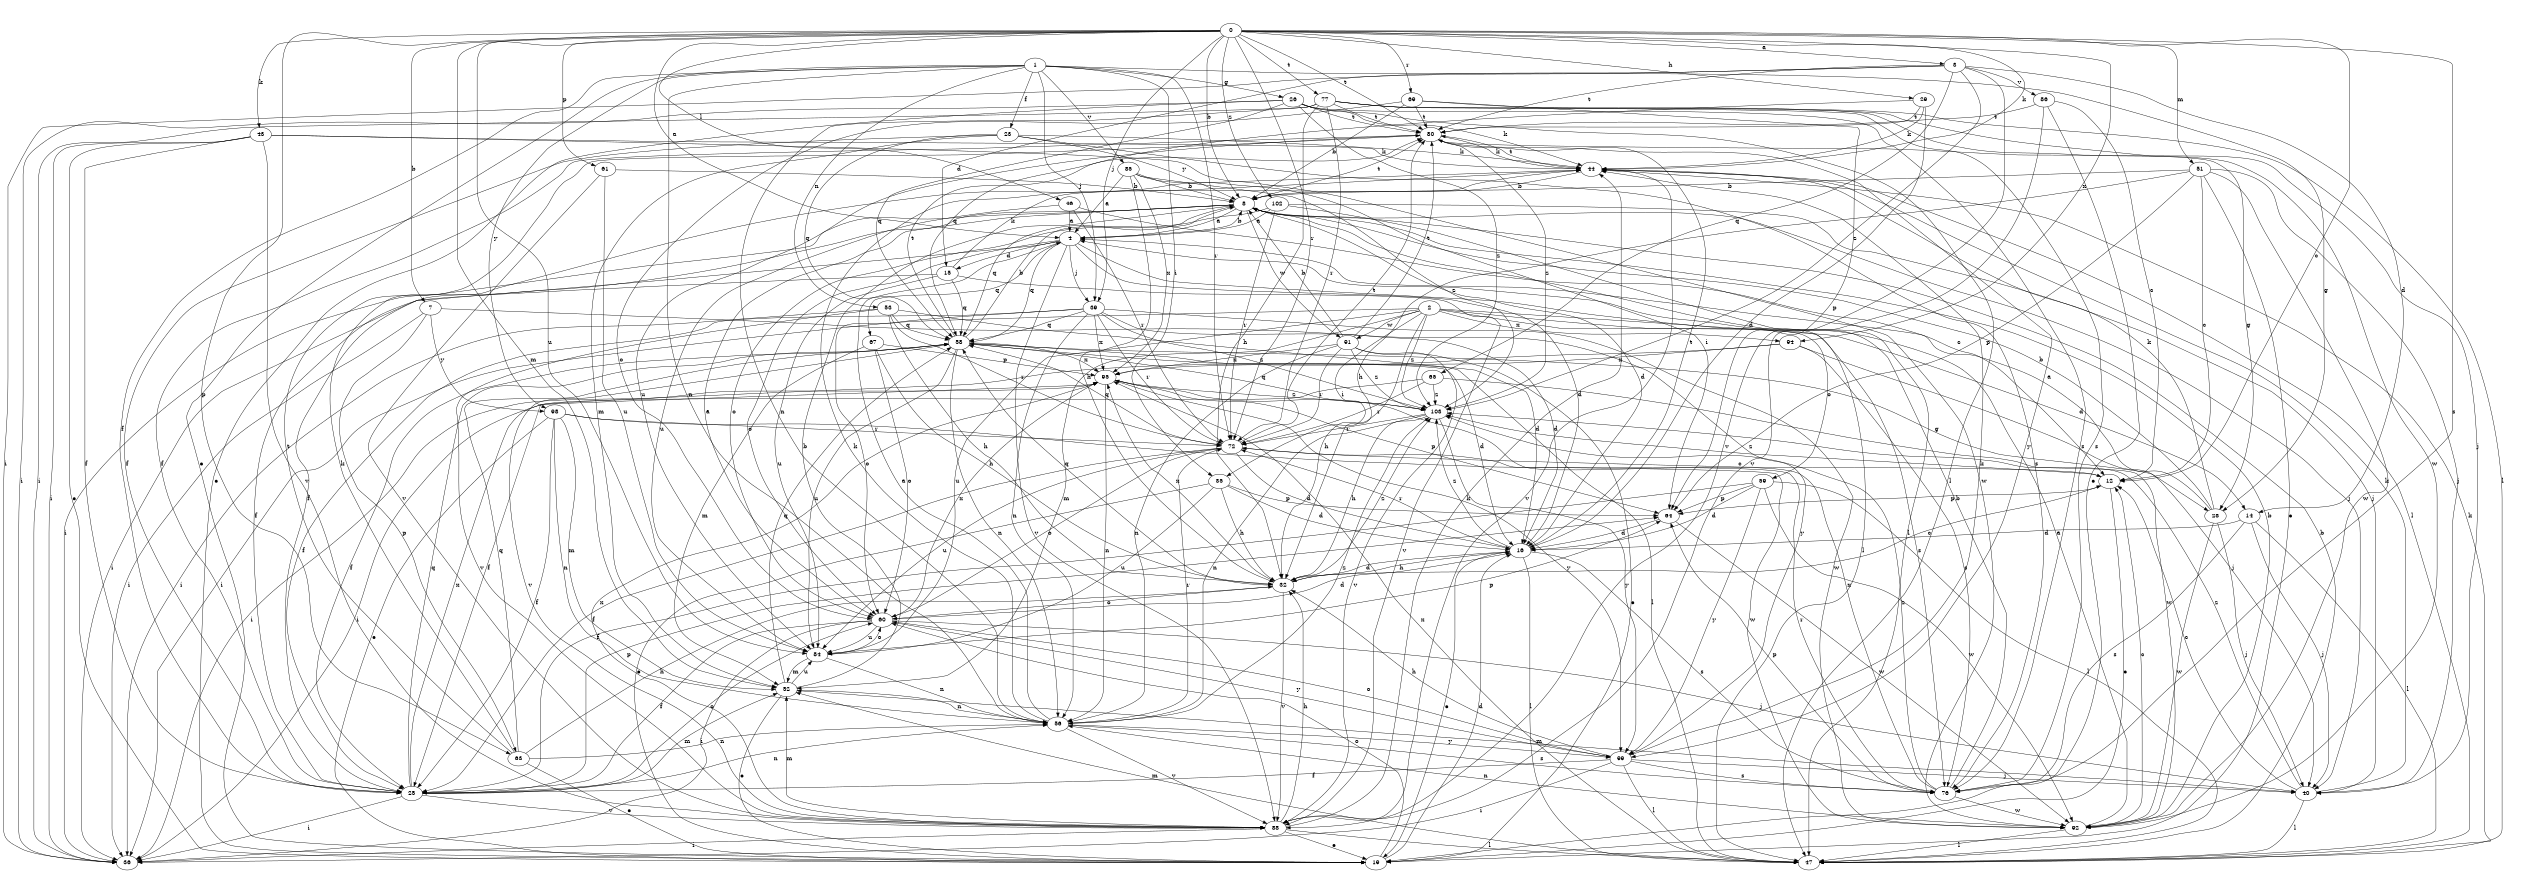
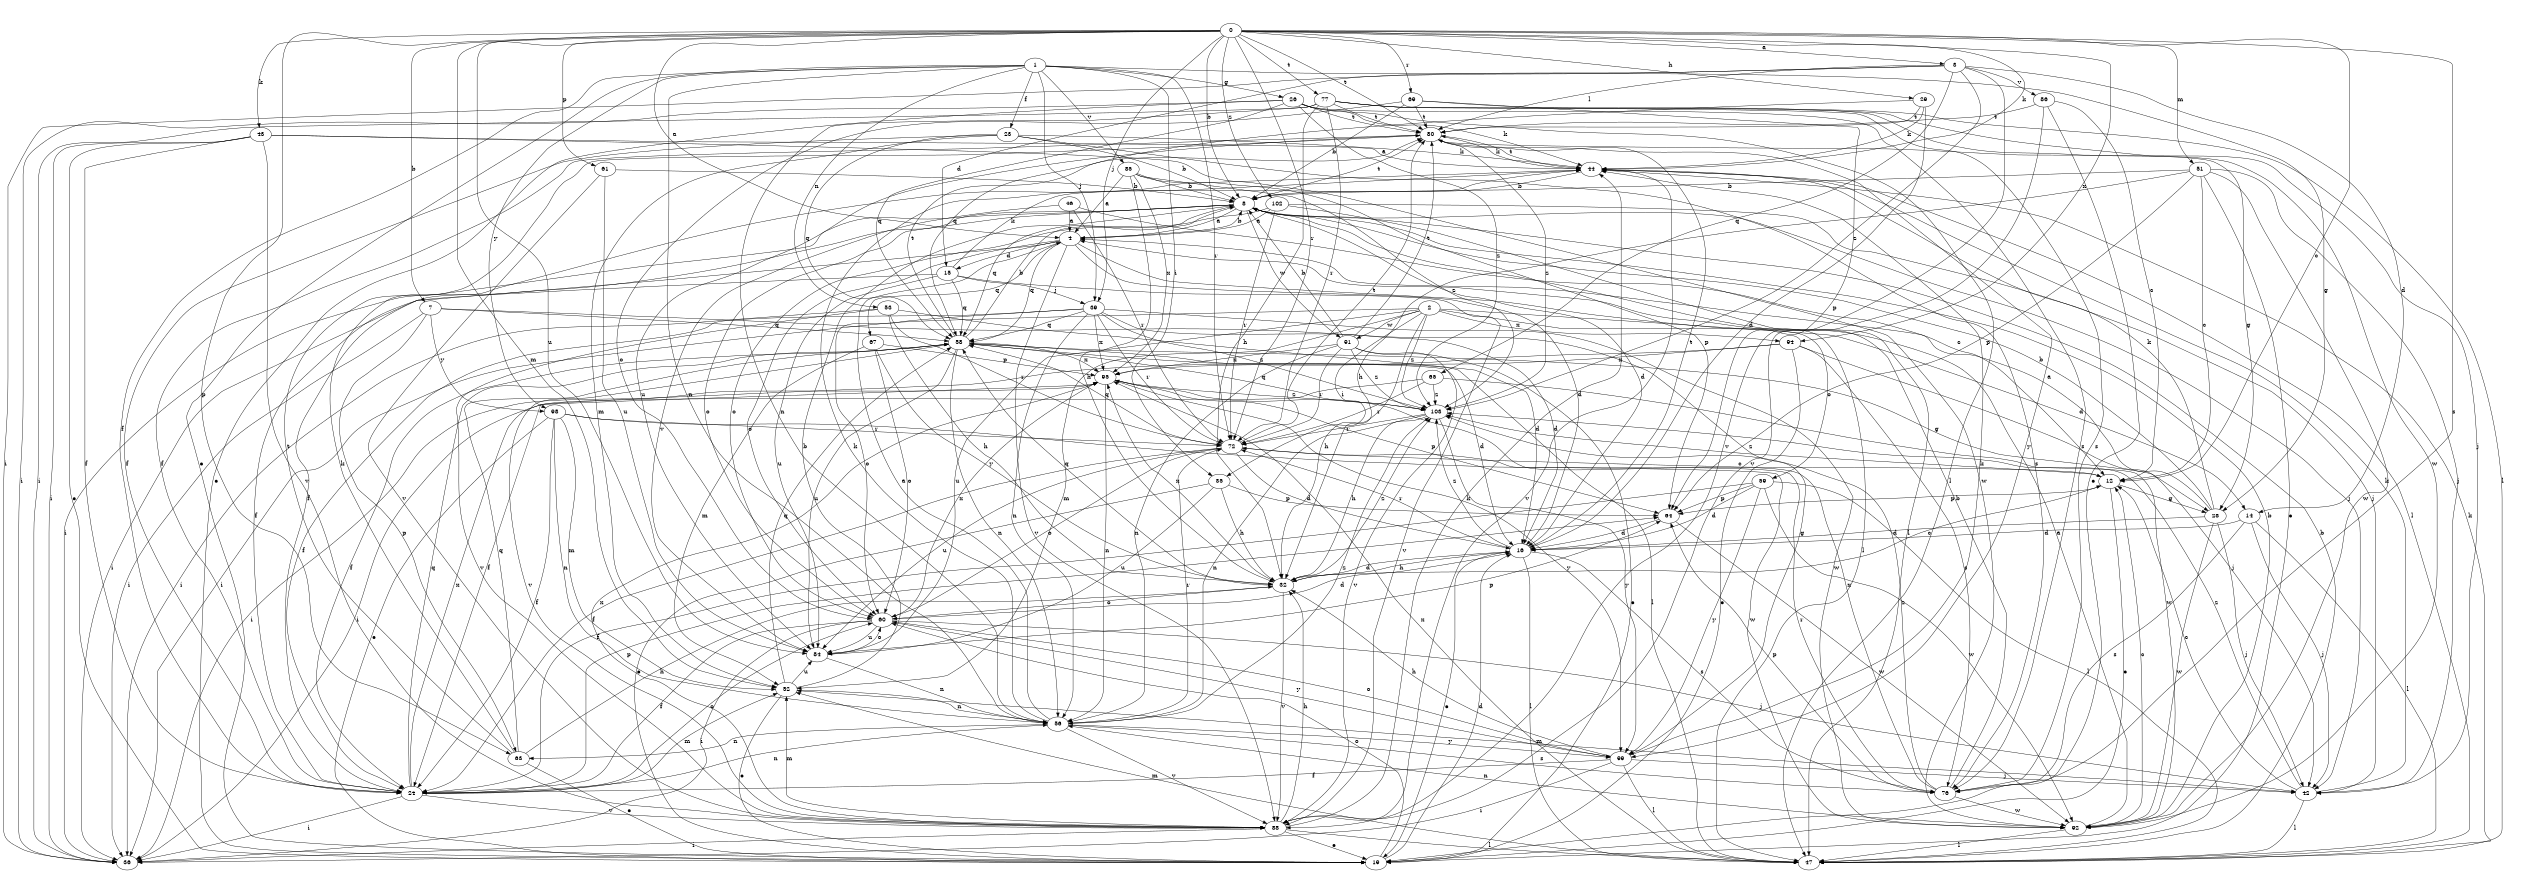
(725, 60) -> none
(1589, 100) -> (1589, 100)
(1384, 152) -> (1384, 152)
(1184, 169) -> (1184, 169)
(1073, 274) -> (1033, 287)
(916, 332) -> (643, 319)
(1707, 343) -> (1707, 343)
(1850, 371) -> none
(708, 412) -> (708, 412)
(662, 429) -> (662, 429)
(991, 464) -> (991, 464)
none -> (2161, 498)
(1363, 532) -> (1870, 532)
(1802, 533) -> (1802, 533)
(796, 666) -> none
none -> (1699, 687)
(772, 733) -> (802, 732)
(1750, 780) -> none
(412, 793) -> (412, 793)
(2306, 793) -> (2306, 793)
